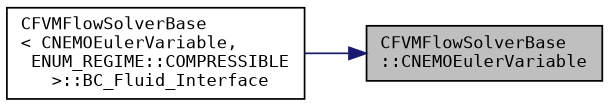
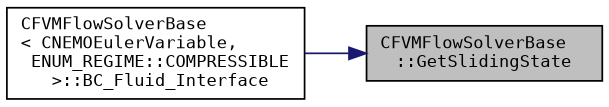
(484, 53) -> (484, 53)
